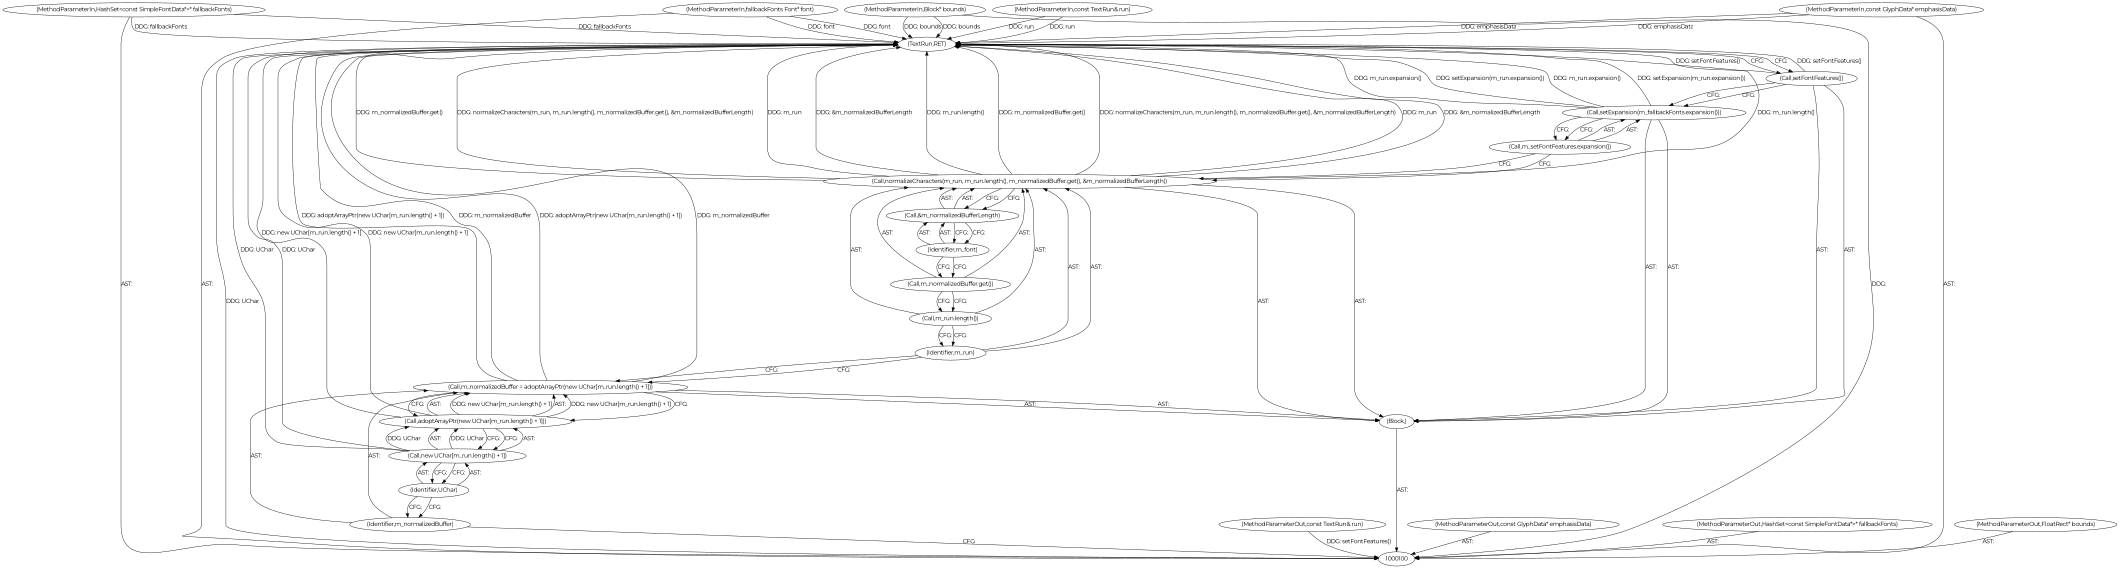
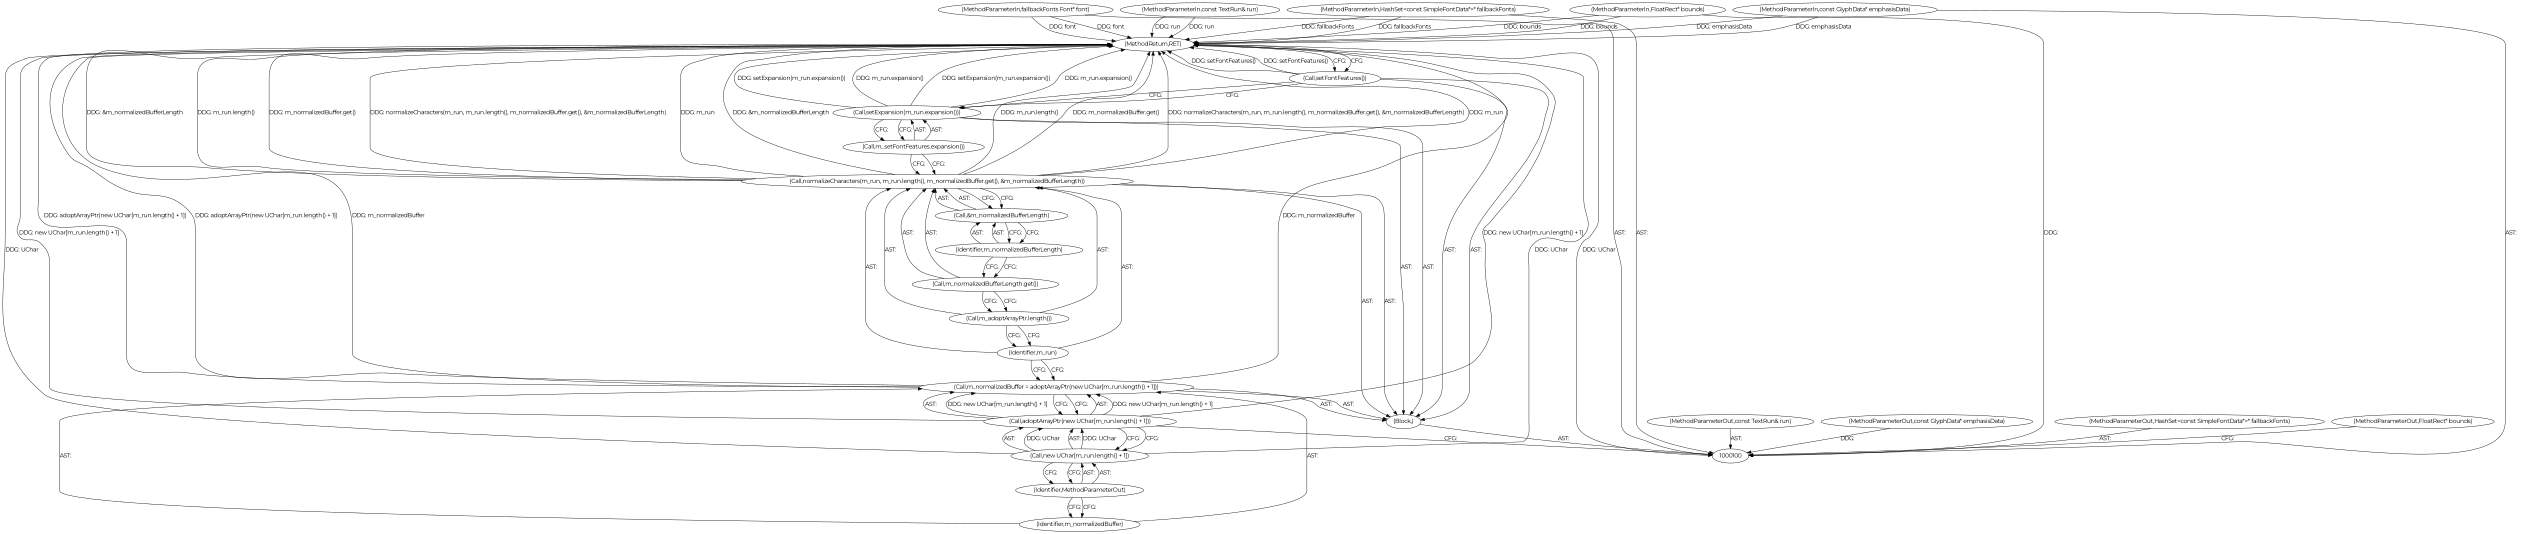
(915, 10) -> (1648, 10)
(927, 44) -> (1153, 44)
(1654, 113) -> (907, 113)
(953, 250) -> (1009, 250)
(951, 284) -> (985, 284)
(951, 319) -> (1009, 319)
(434, 490) -> (1080, 490)
(921, 542) -> (1432, 440)
(1359, 542) -> (1737, 439)
(1468, 542) -> (1848, 439)
(1989, 542) -> (2228, 439)
